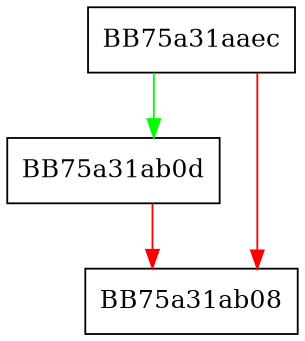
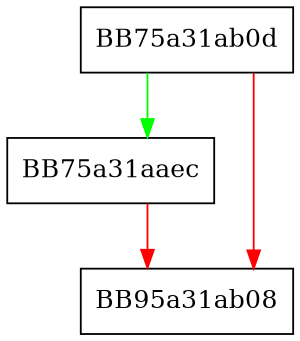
(154, 96) -> (147, 96)
(192, 301) -> (187, 301)
